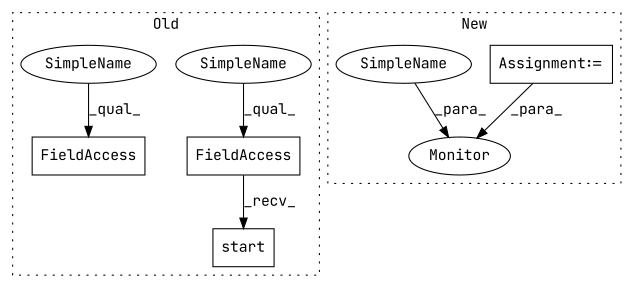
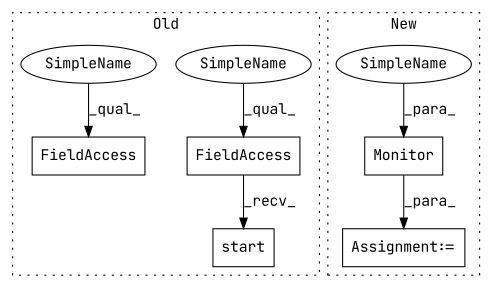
(509, 107) -> (404, 197)
(460, 156) -> (404, 156)
